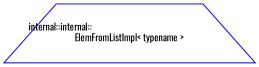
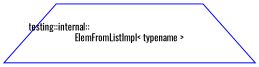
(130, 33) -> (130, 33)
